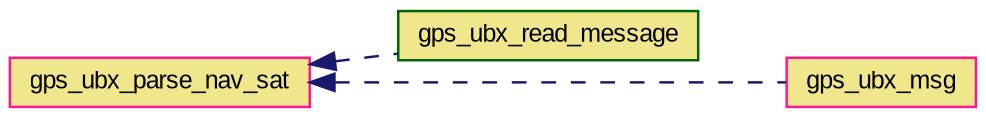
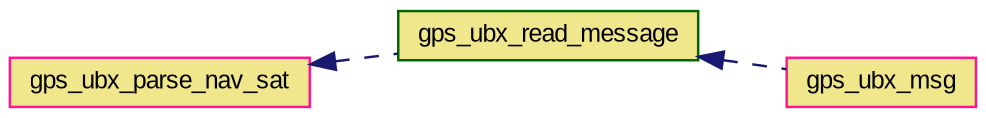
(560, 82) -> (755, 65)
